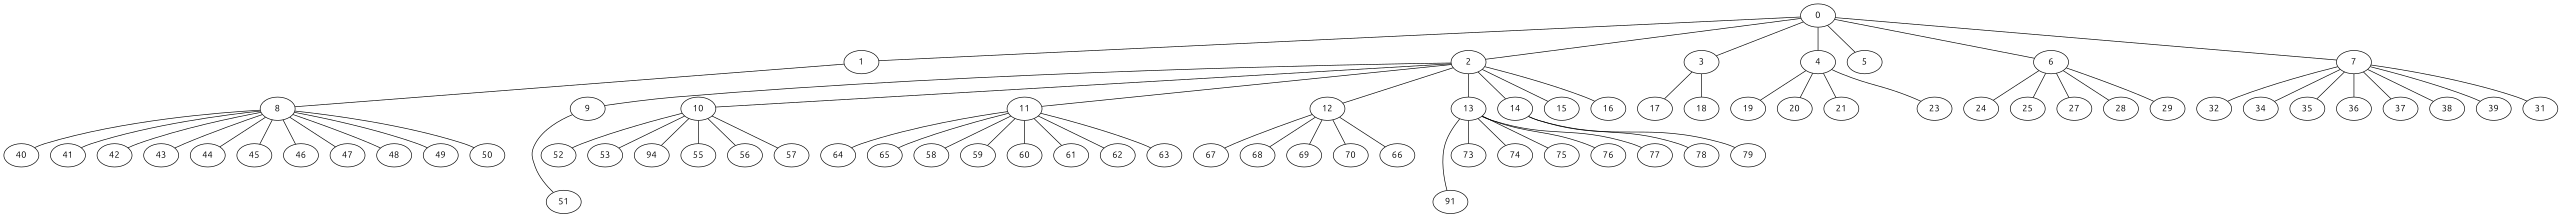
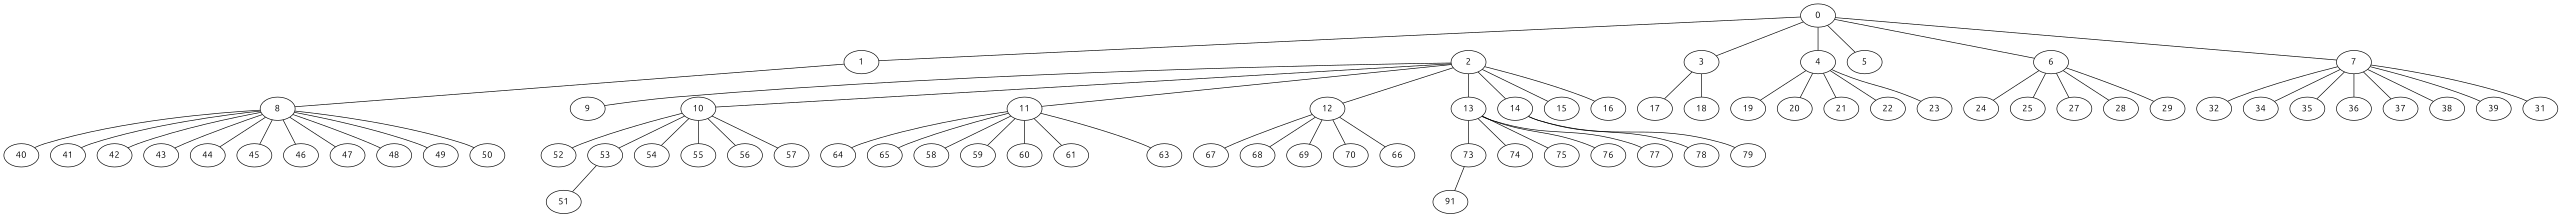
(1643, 39) -> none
none -> (1888, 109)
(534, 147) -> (584, 179)
(1443, 153) -> (1459, 179)
(652, 155) -> (652, 155)
(1118, 155) -> none
